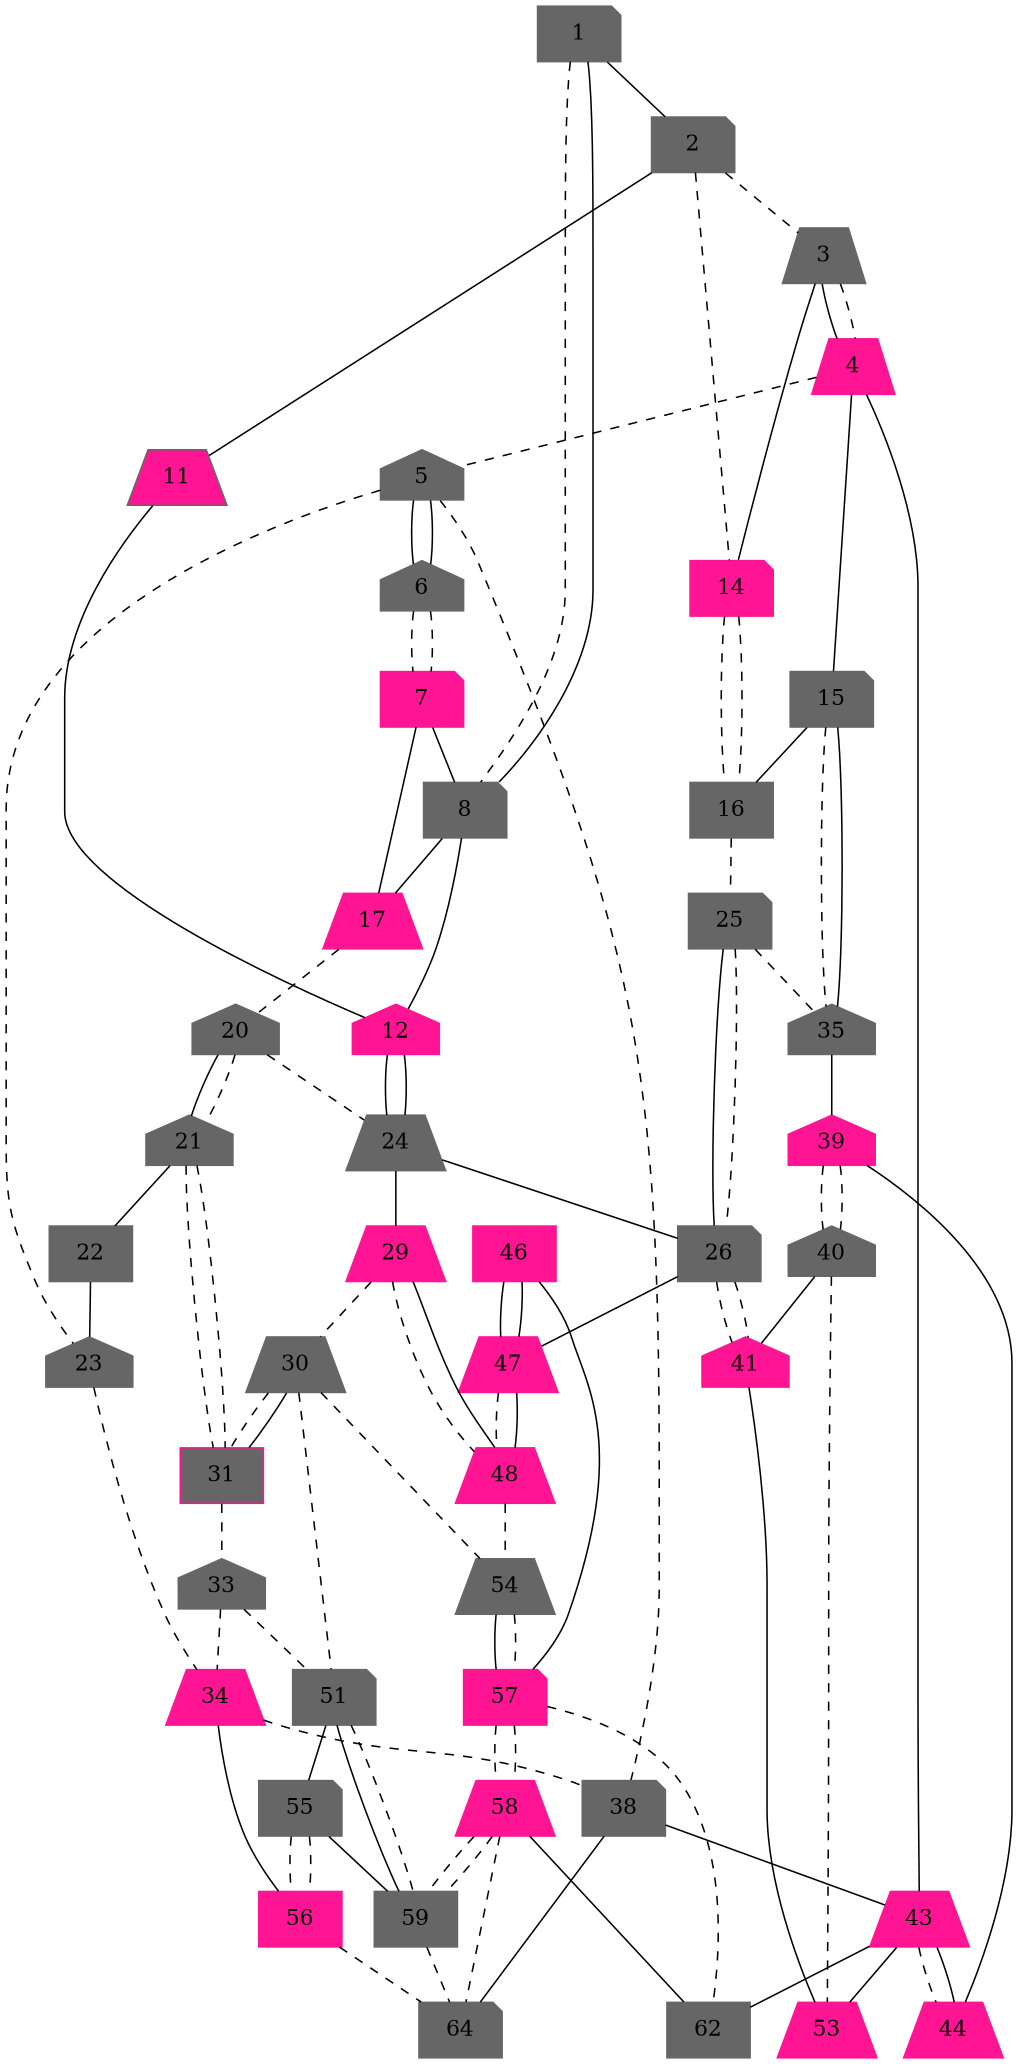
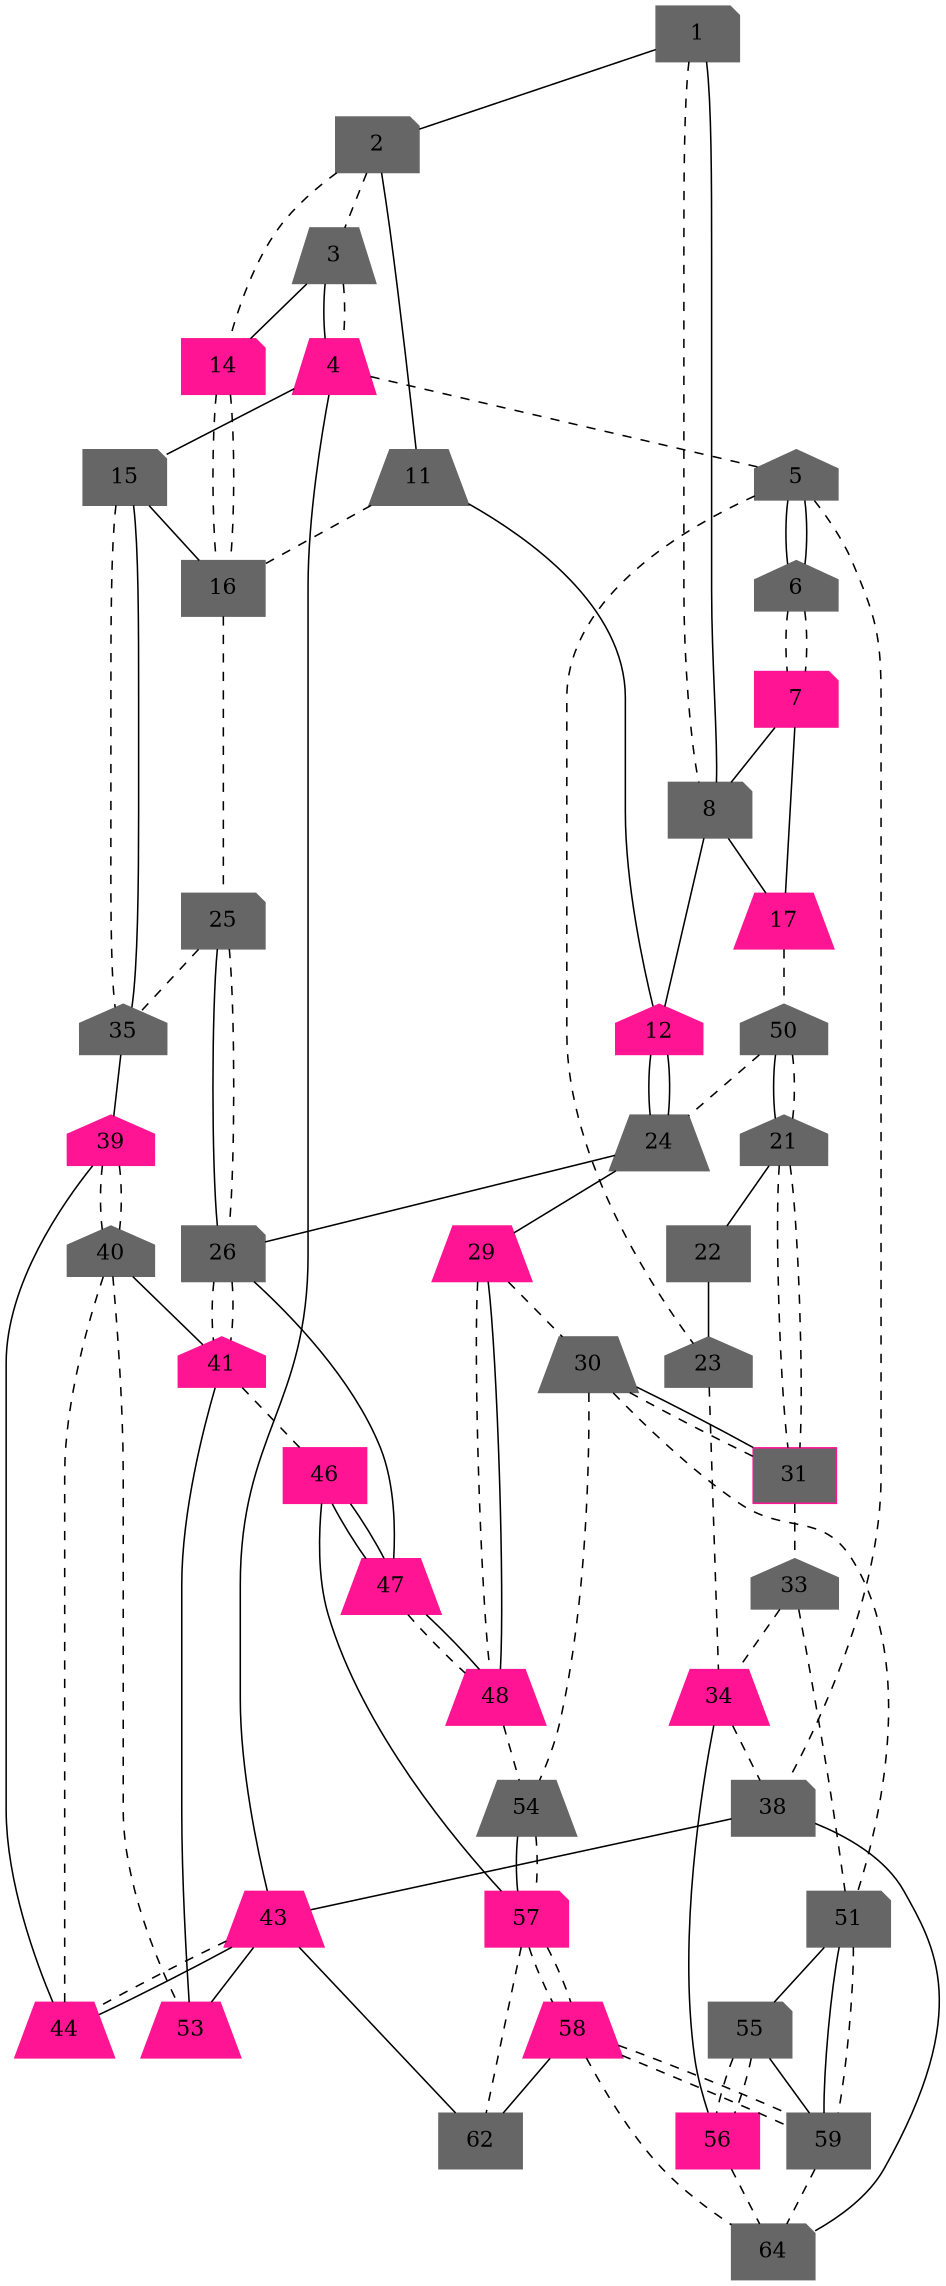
(177, 477) -> (419, 477)
none -> (321, 533)
(236, 1032) -> (784, 1032)
none -> (267, 1413)
none -> (65, 1637)
